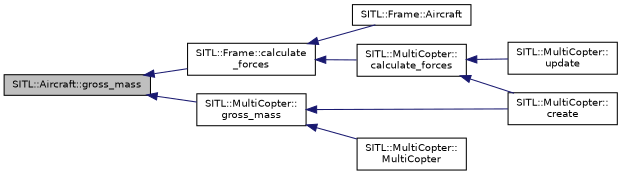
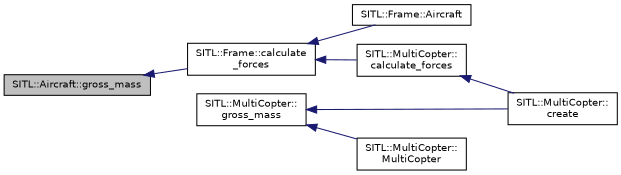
(563, 58) -> none
(177, 99) -> none
